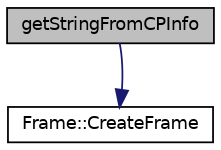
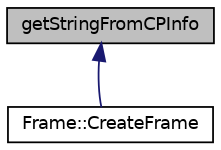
(122, 66) -> (99, 84)
